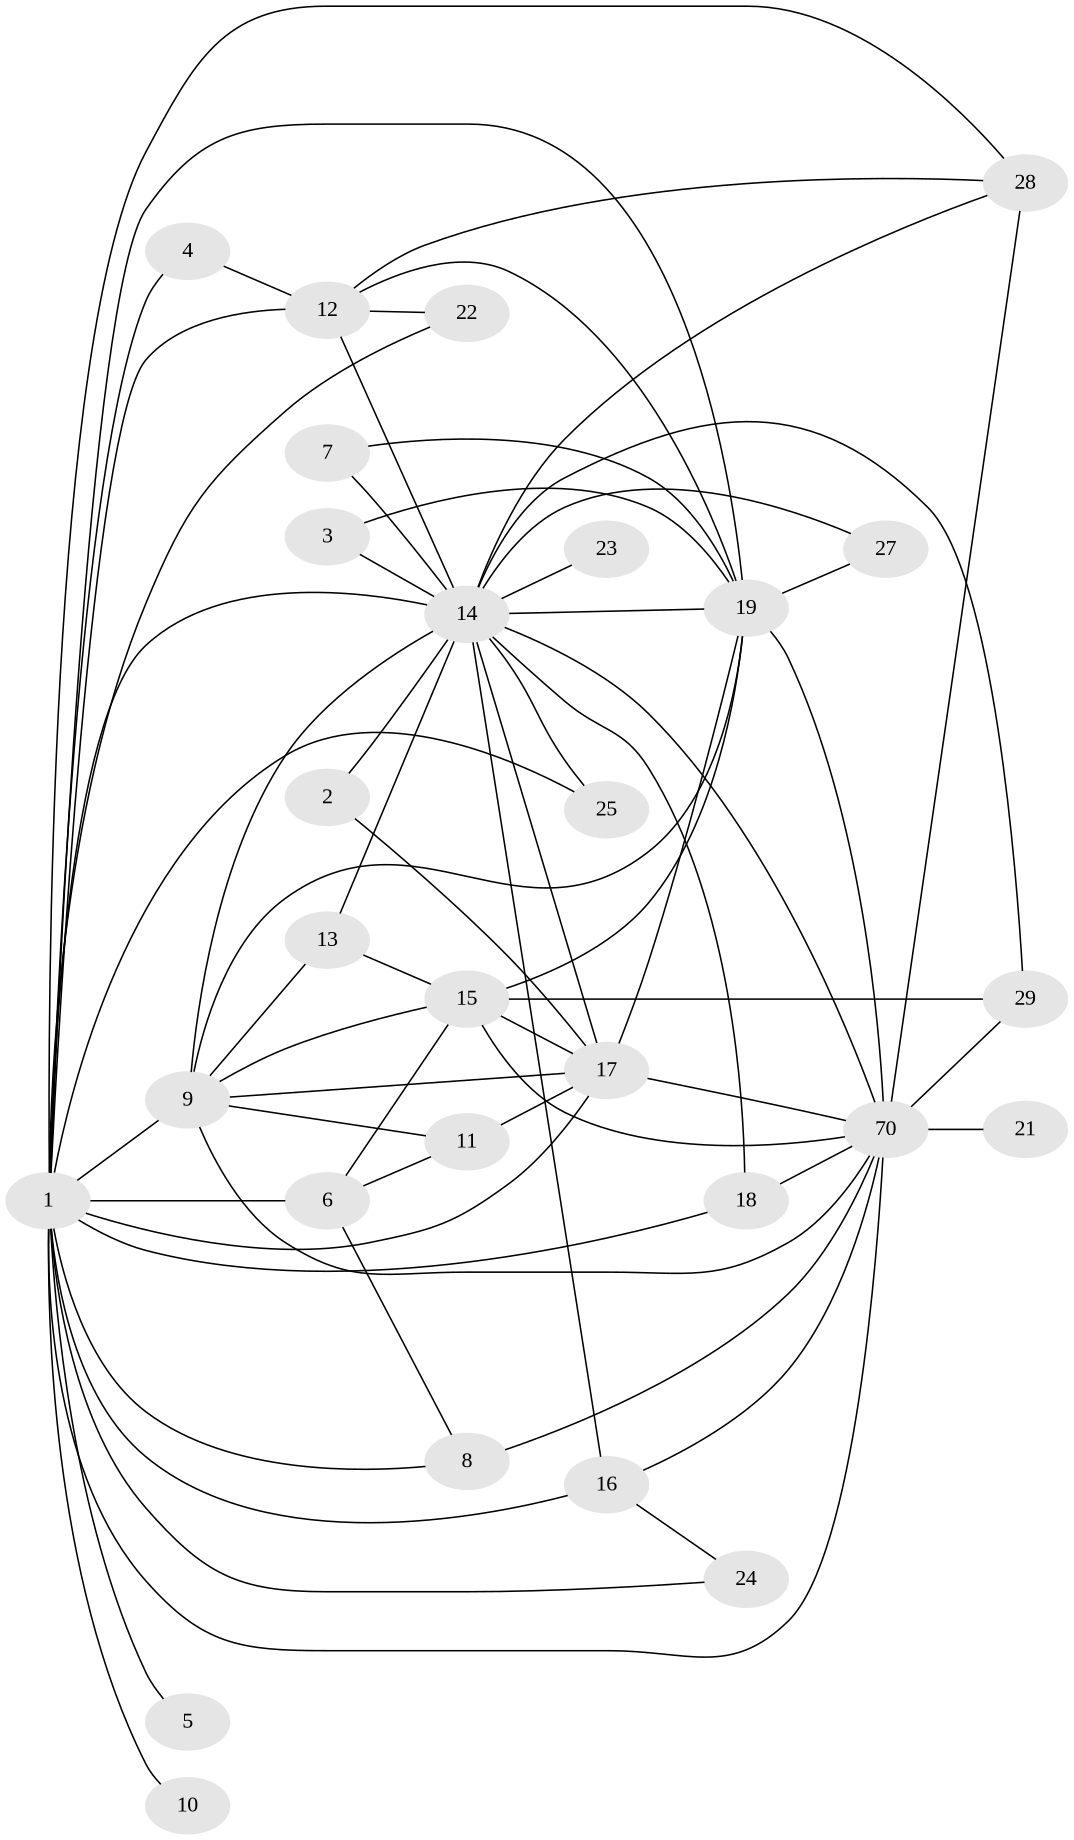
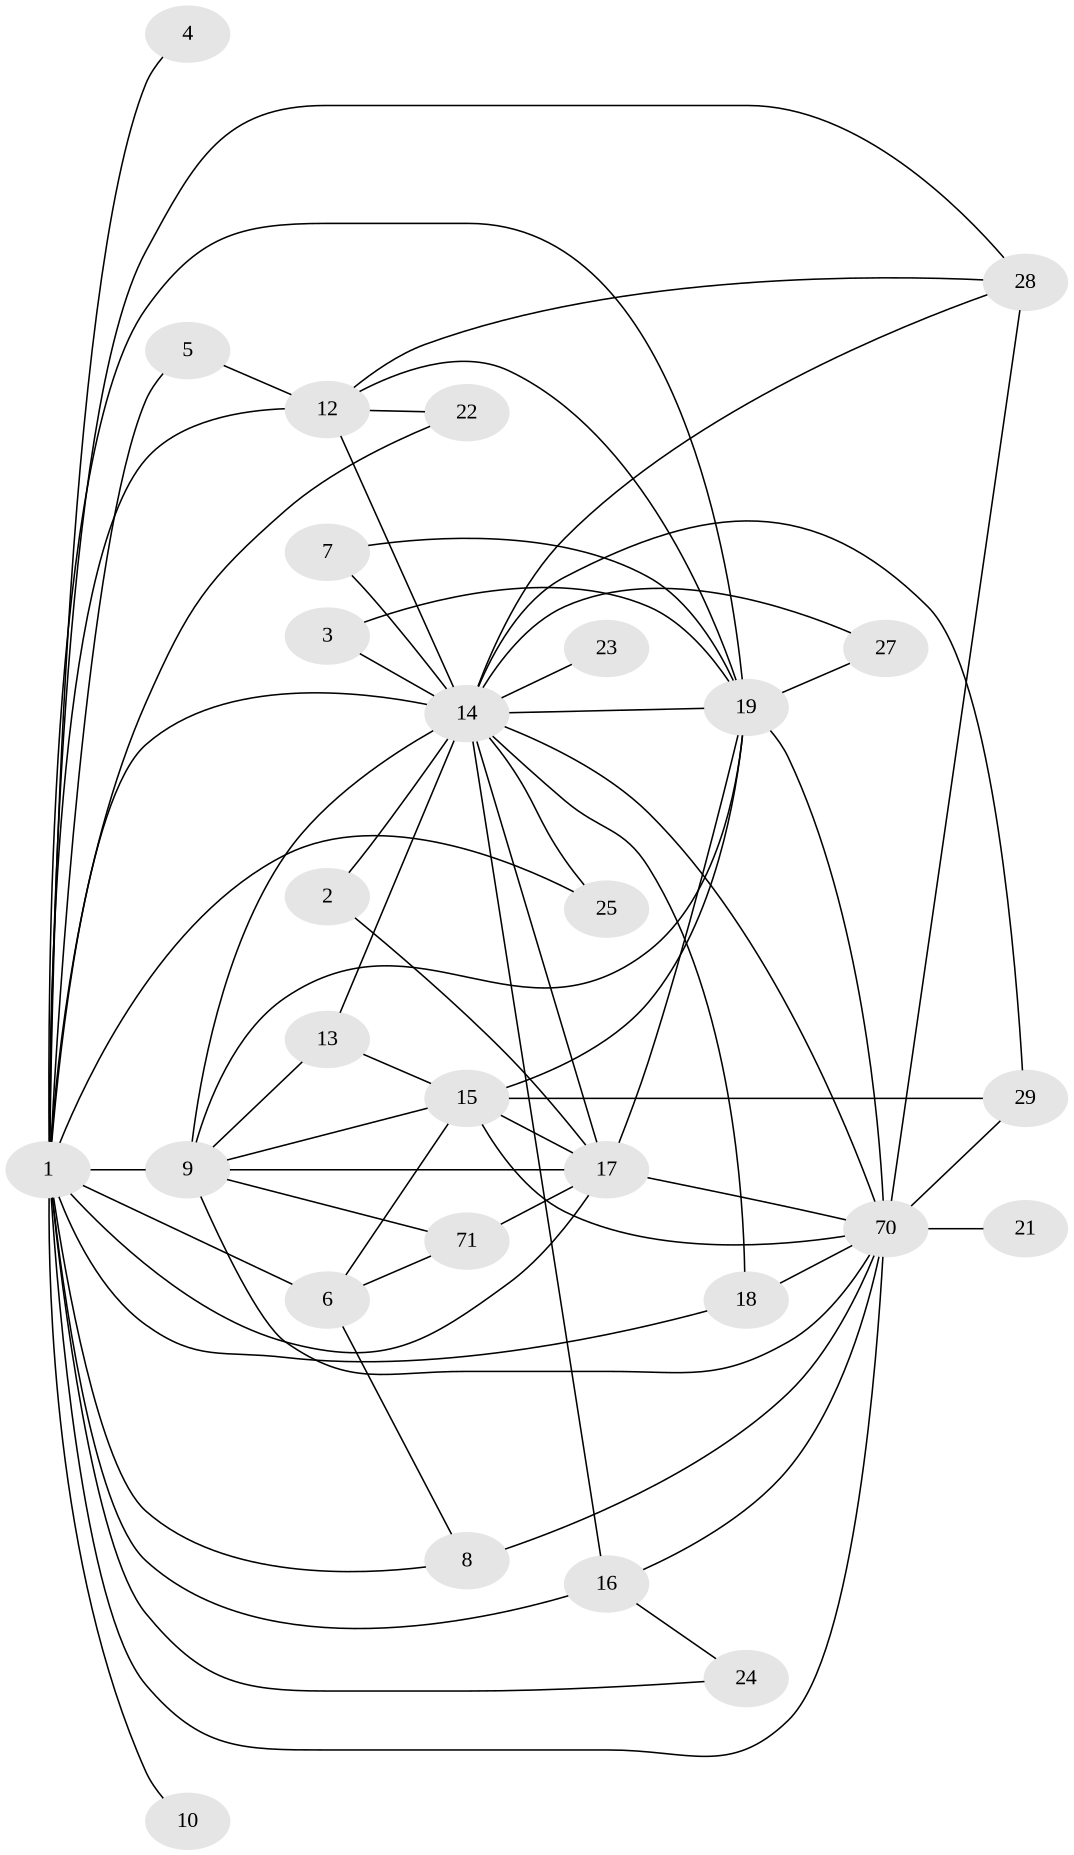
(258, 281) -> (258, 380)
(467, 1142) -> (467, 1241)
